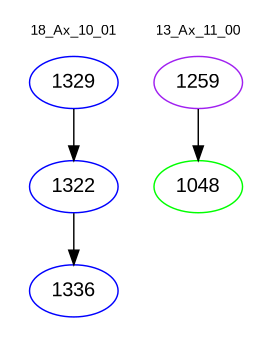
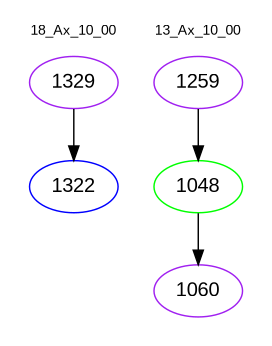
(74, 31) -> (74, 31)
(198, 31) -> (198, 31)
(74, 82) -> (74, 82)
(74, 291) -> none
none -> (198, 291)
